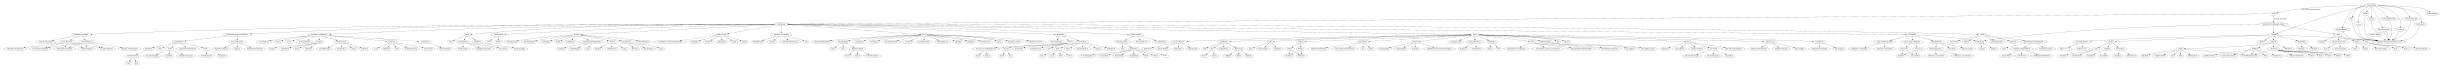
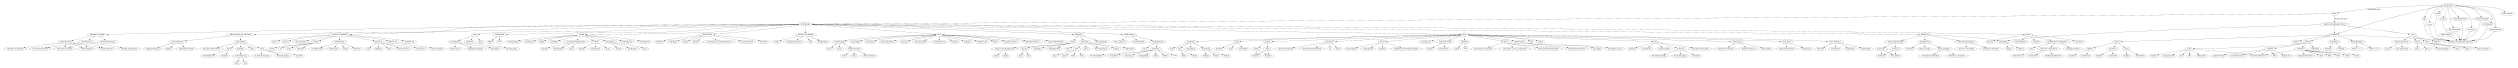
(2311, 9) -> (2374, 9)
none -> (747, 42)
(285, 49) -> (281, 49)
